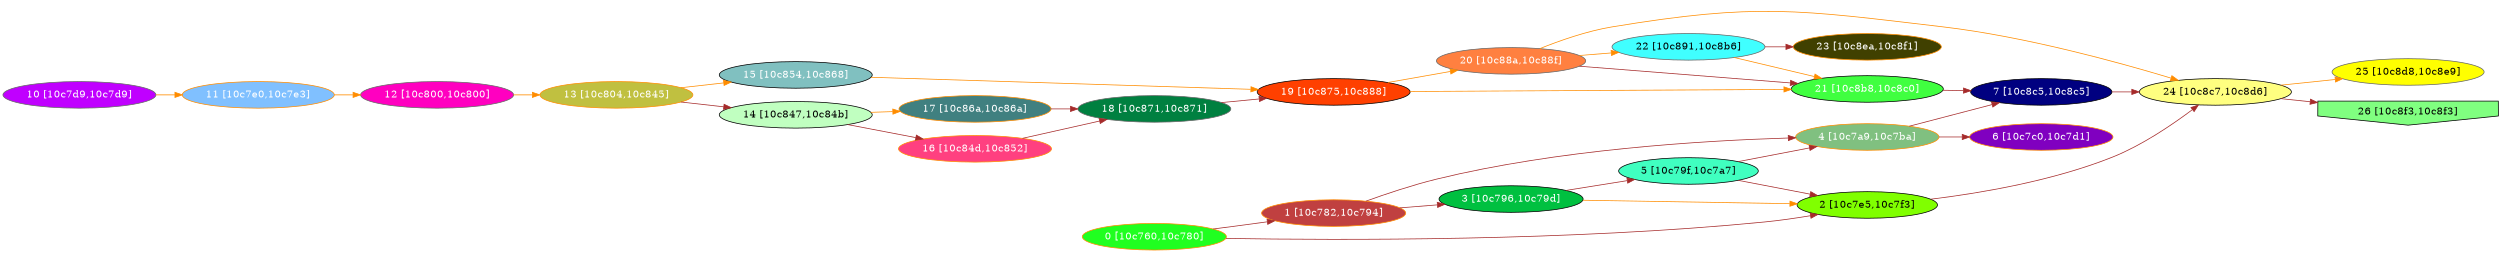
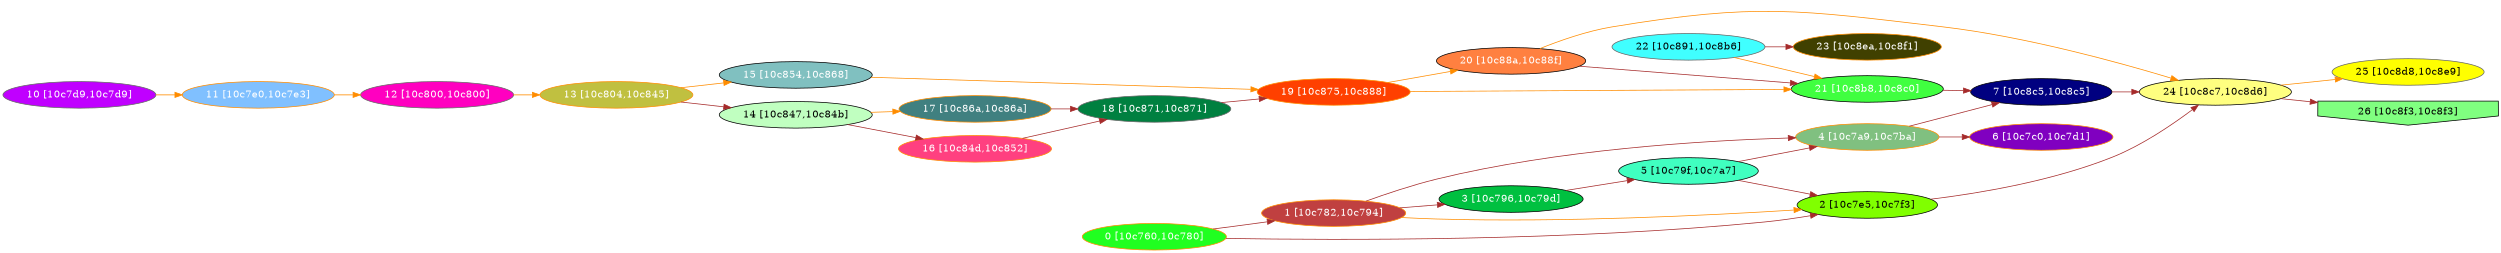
(1595, 54) -> none
(1511, 61) -> (1511, 61)
(1334, 92) -> (1334, 92)
(1686, 202) -> (1598, 219)
